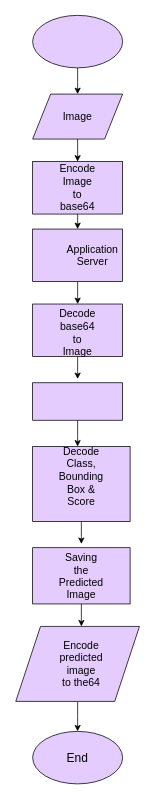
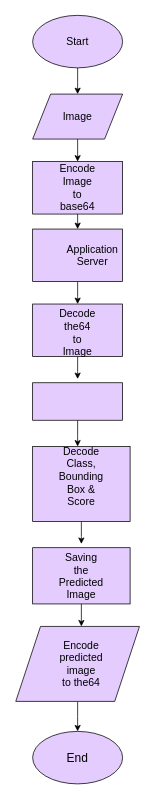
none -> (78, 42)
(78, 333) -> (78, 333)
